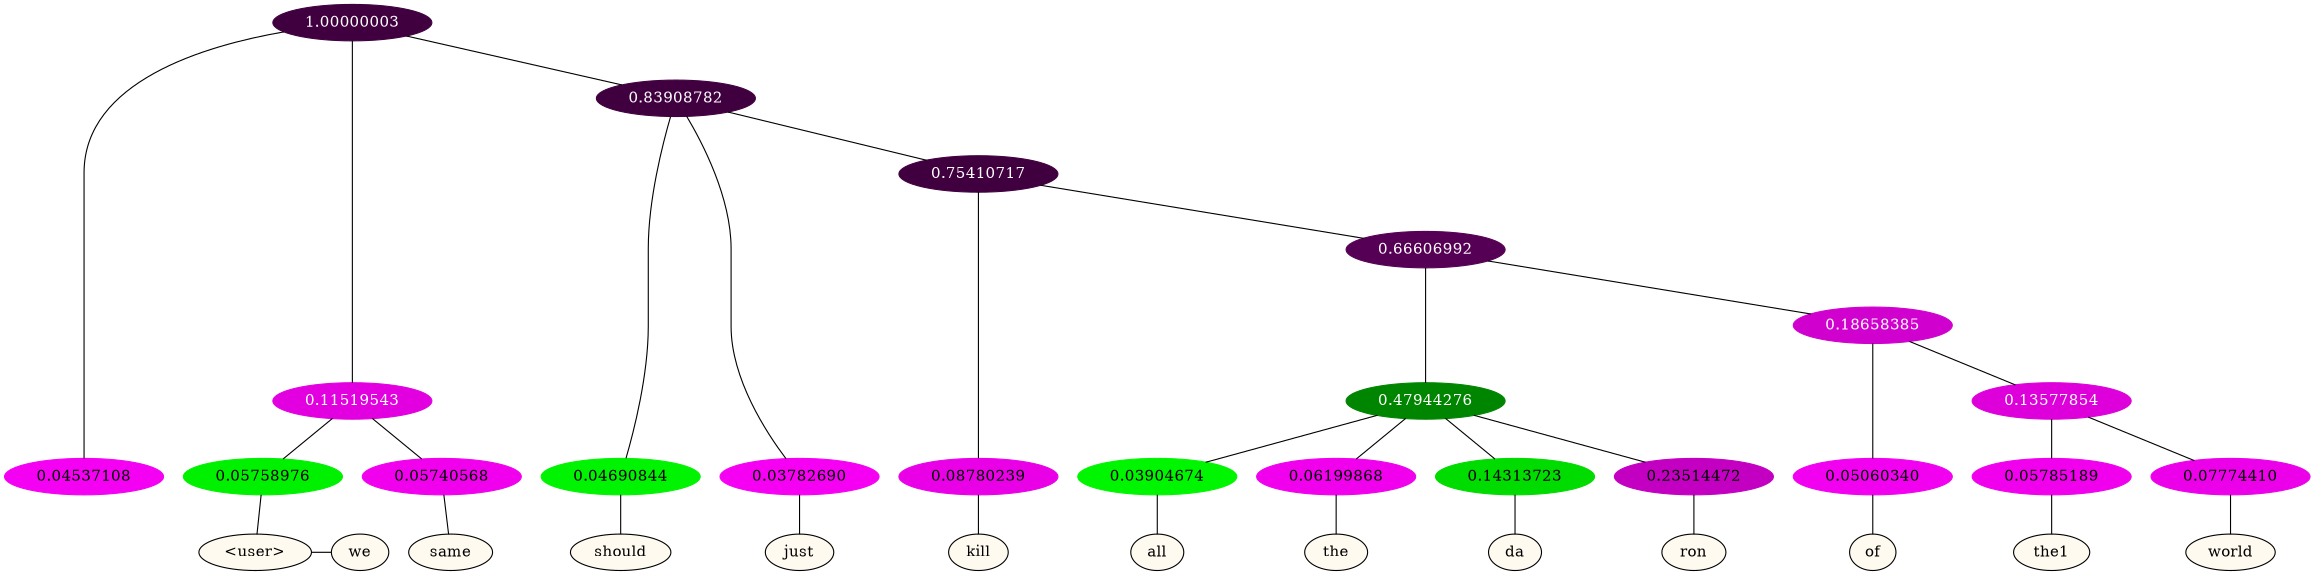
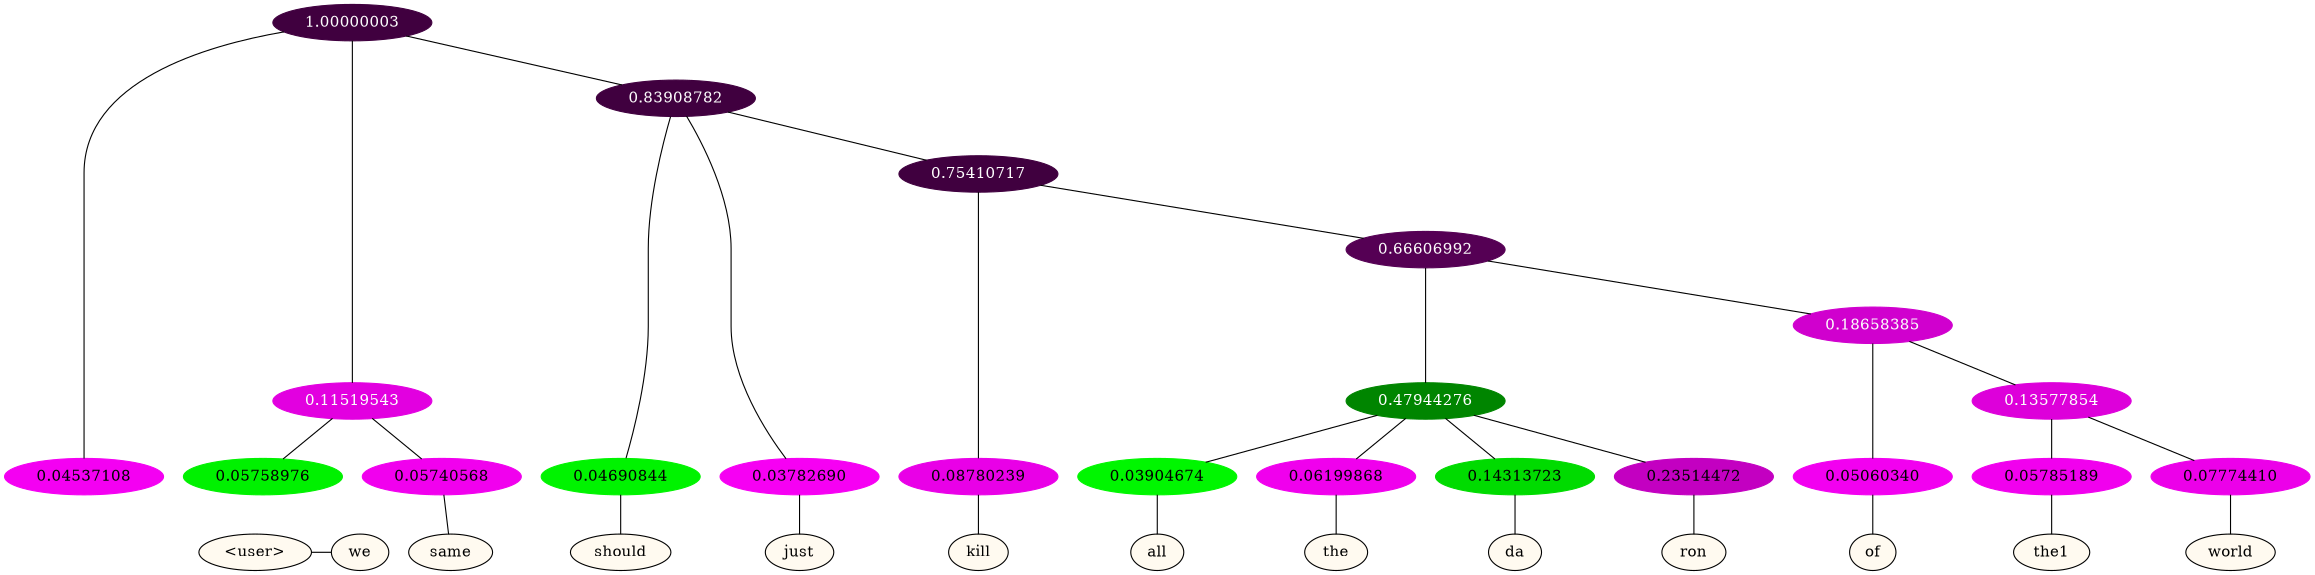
(259, 515) -> none
